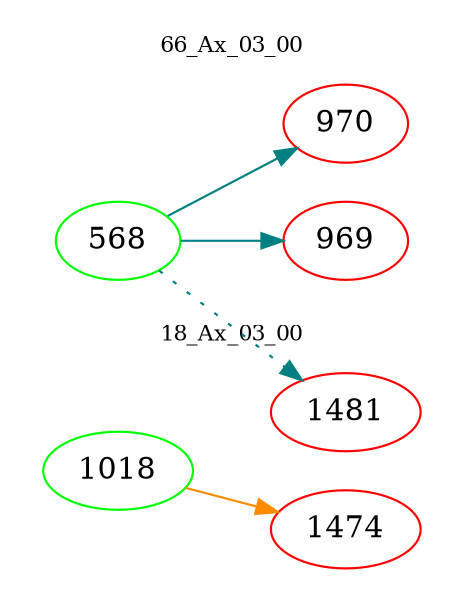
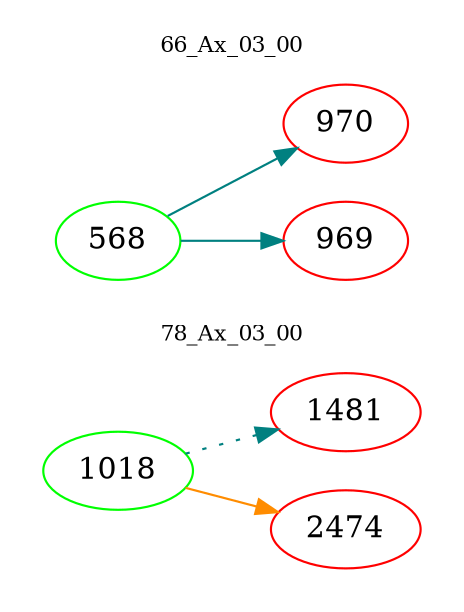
(235, 329) -> (221, 444)
(232, 335) -> (232, 335)
(346, 529) -> (346, 529)
